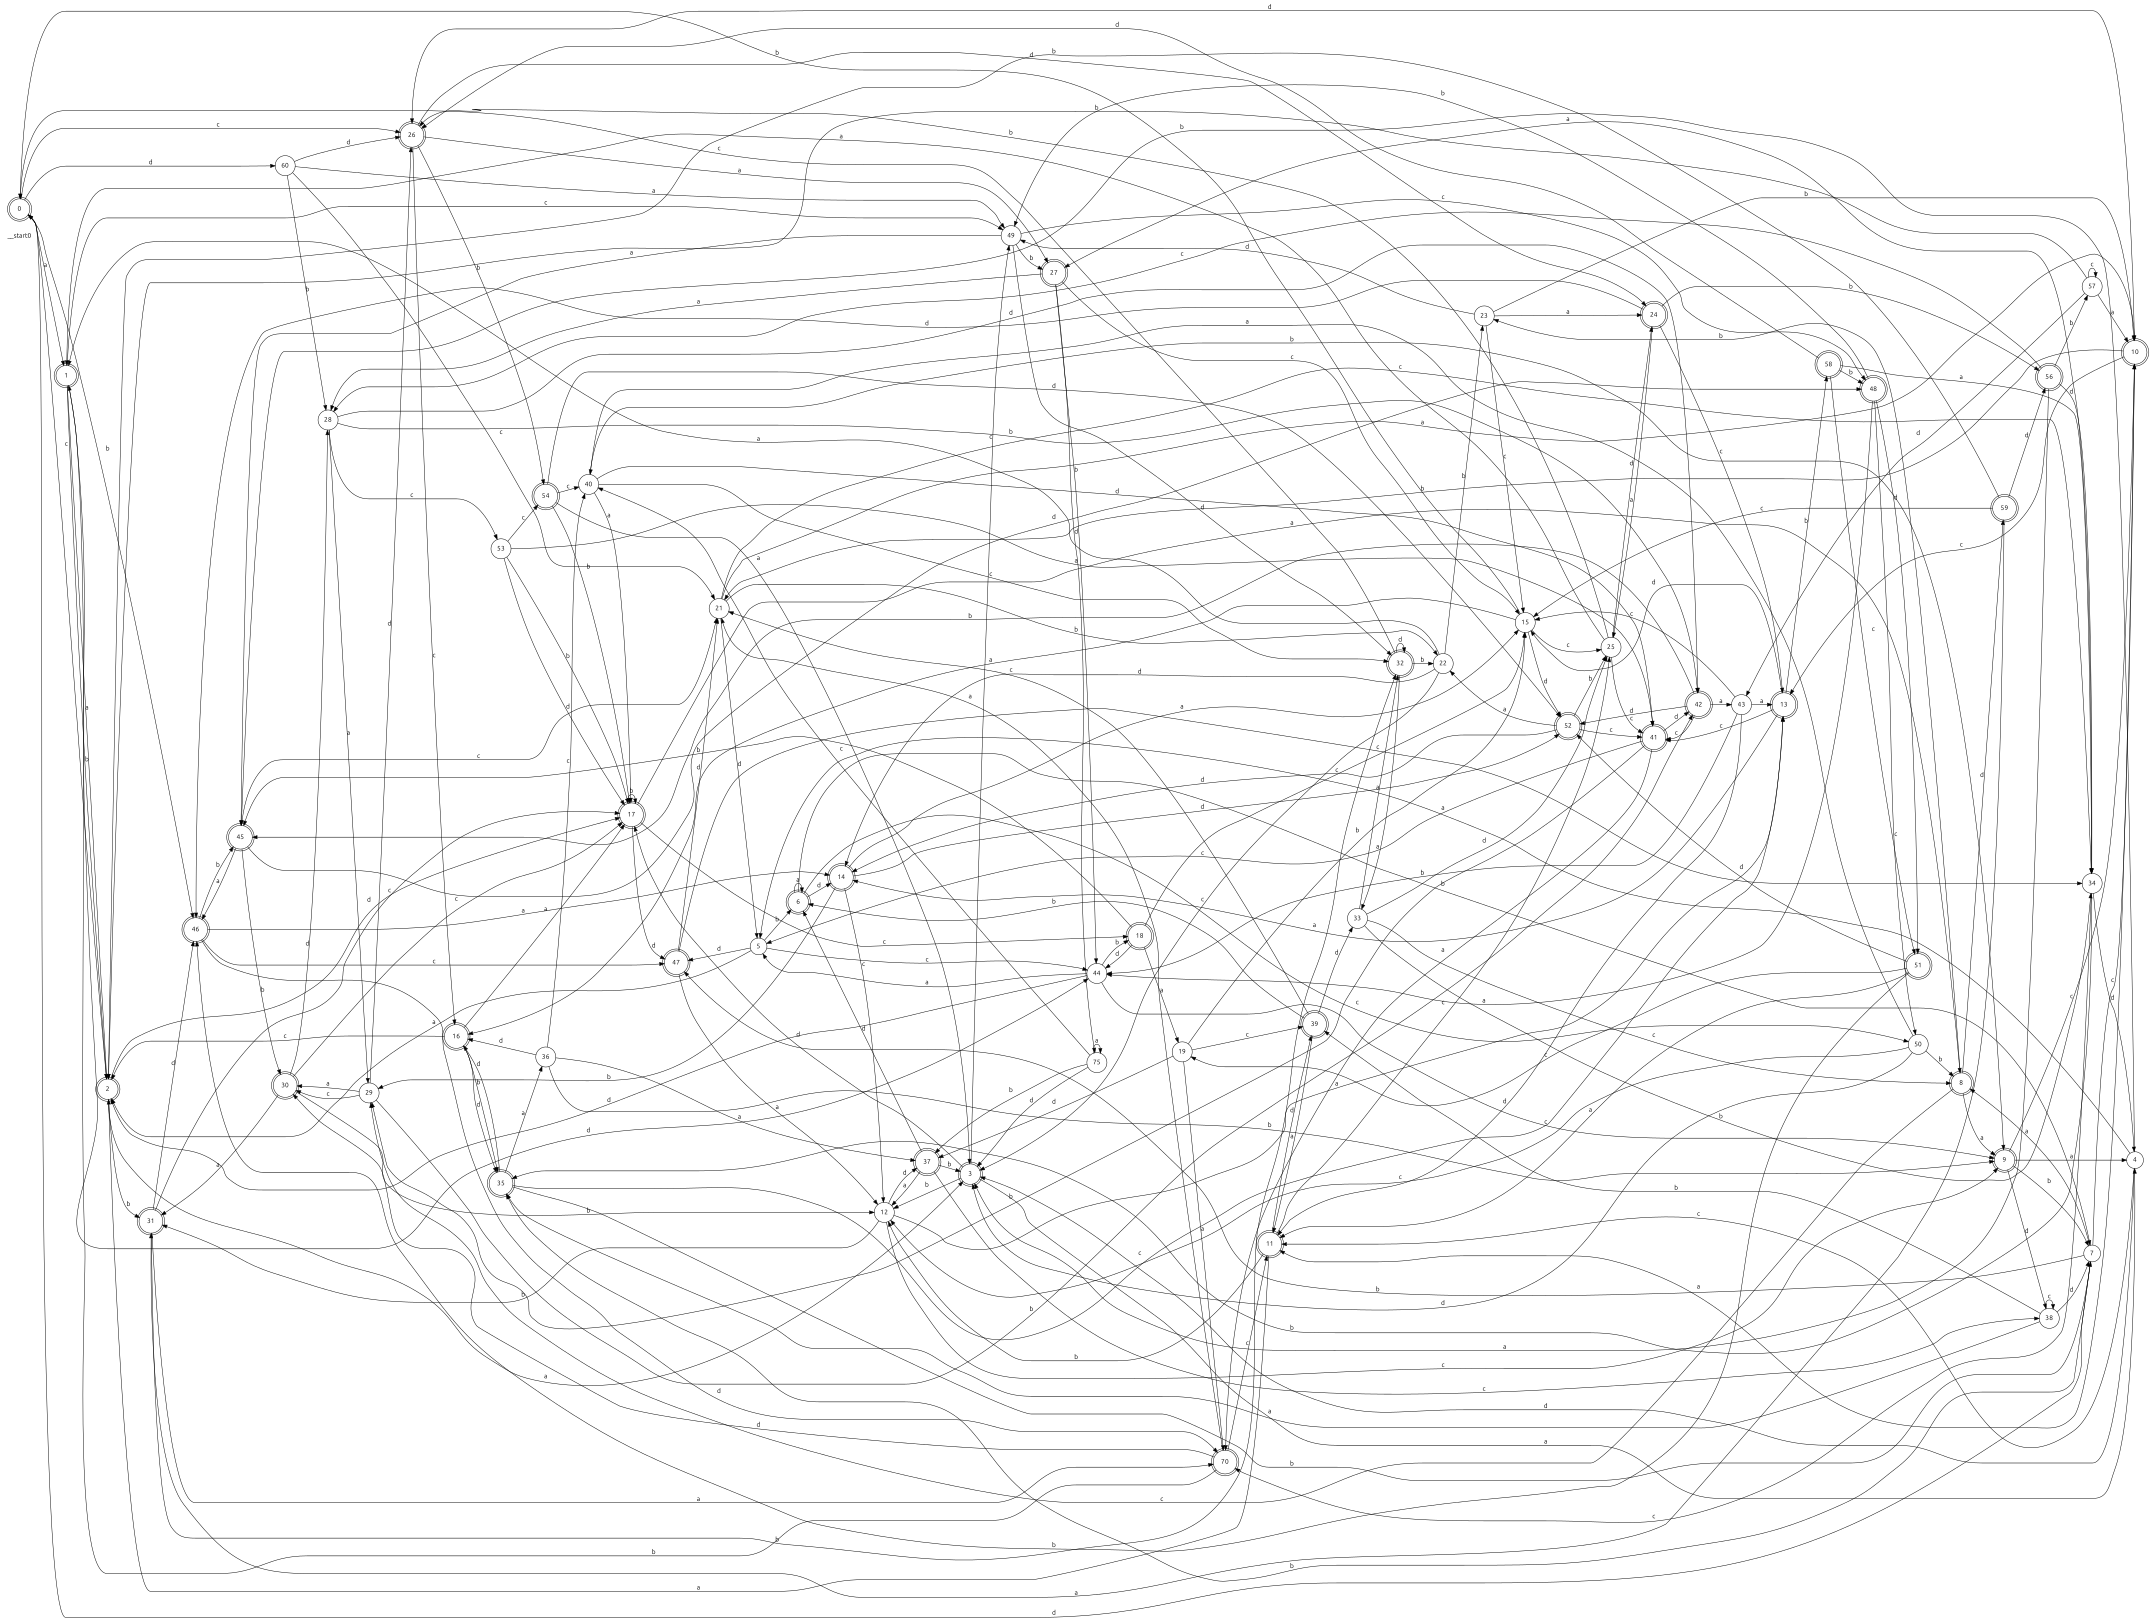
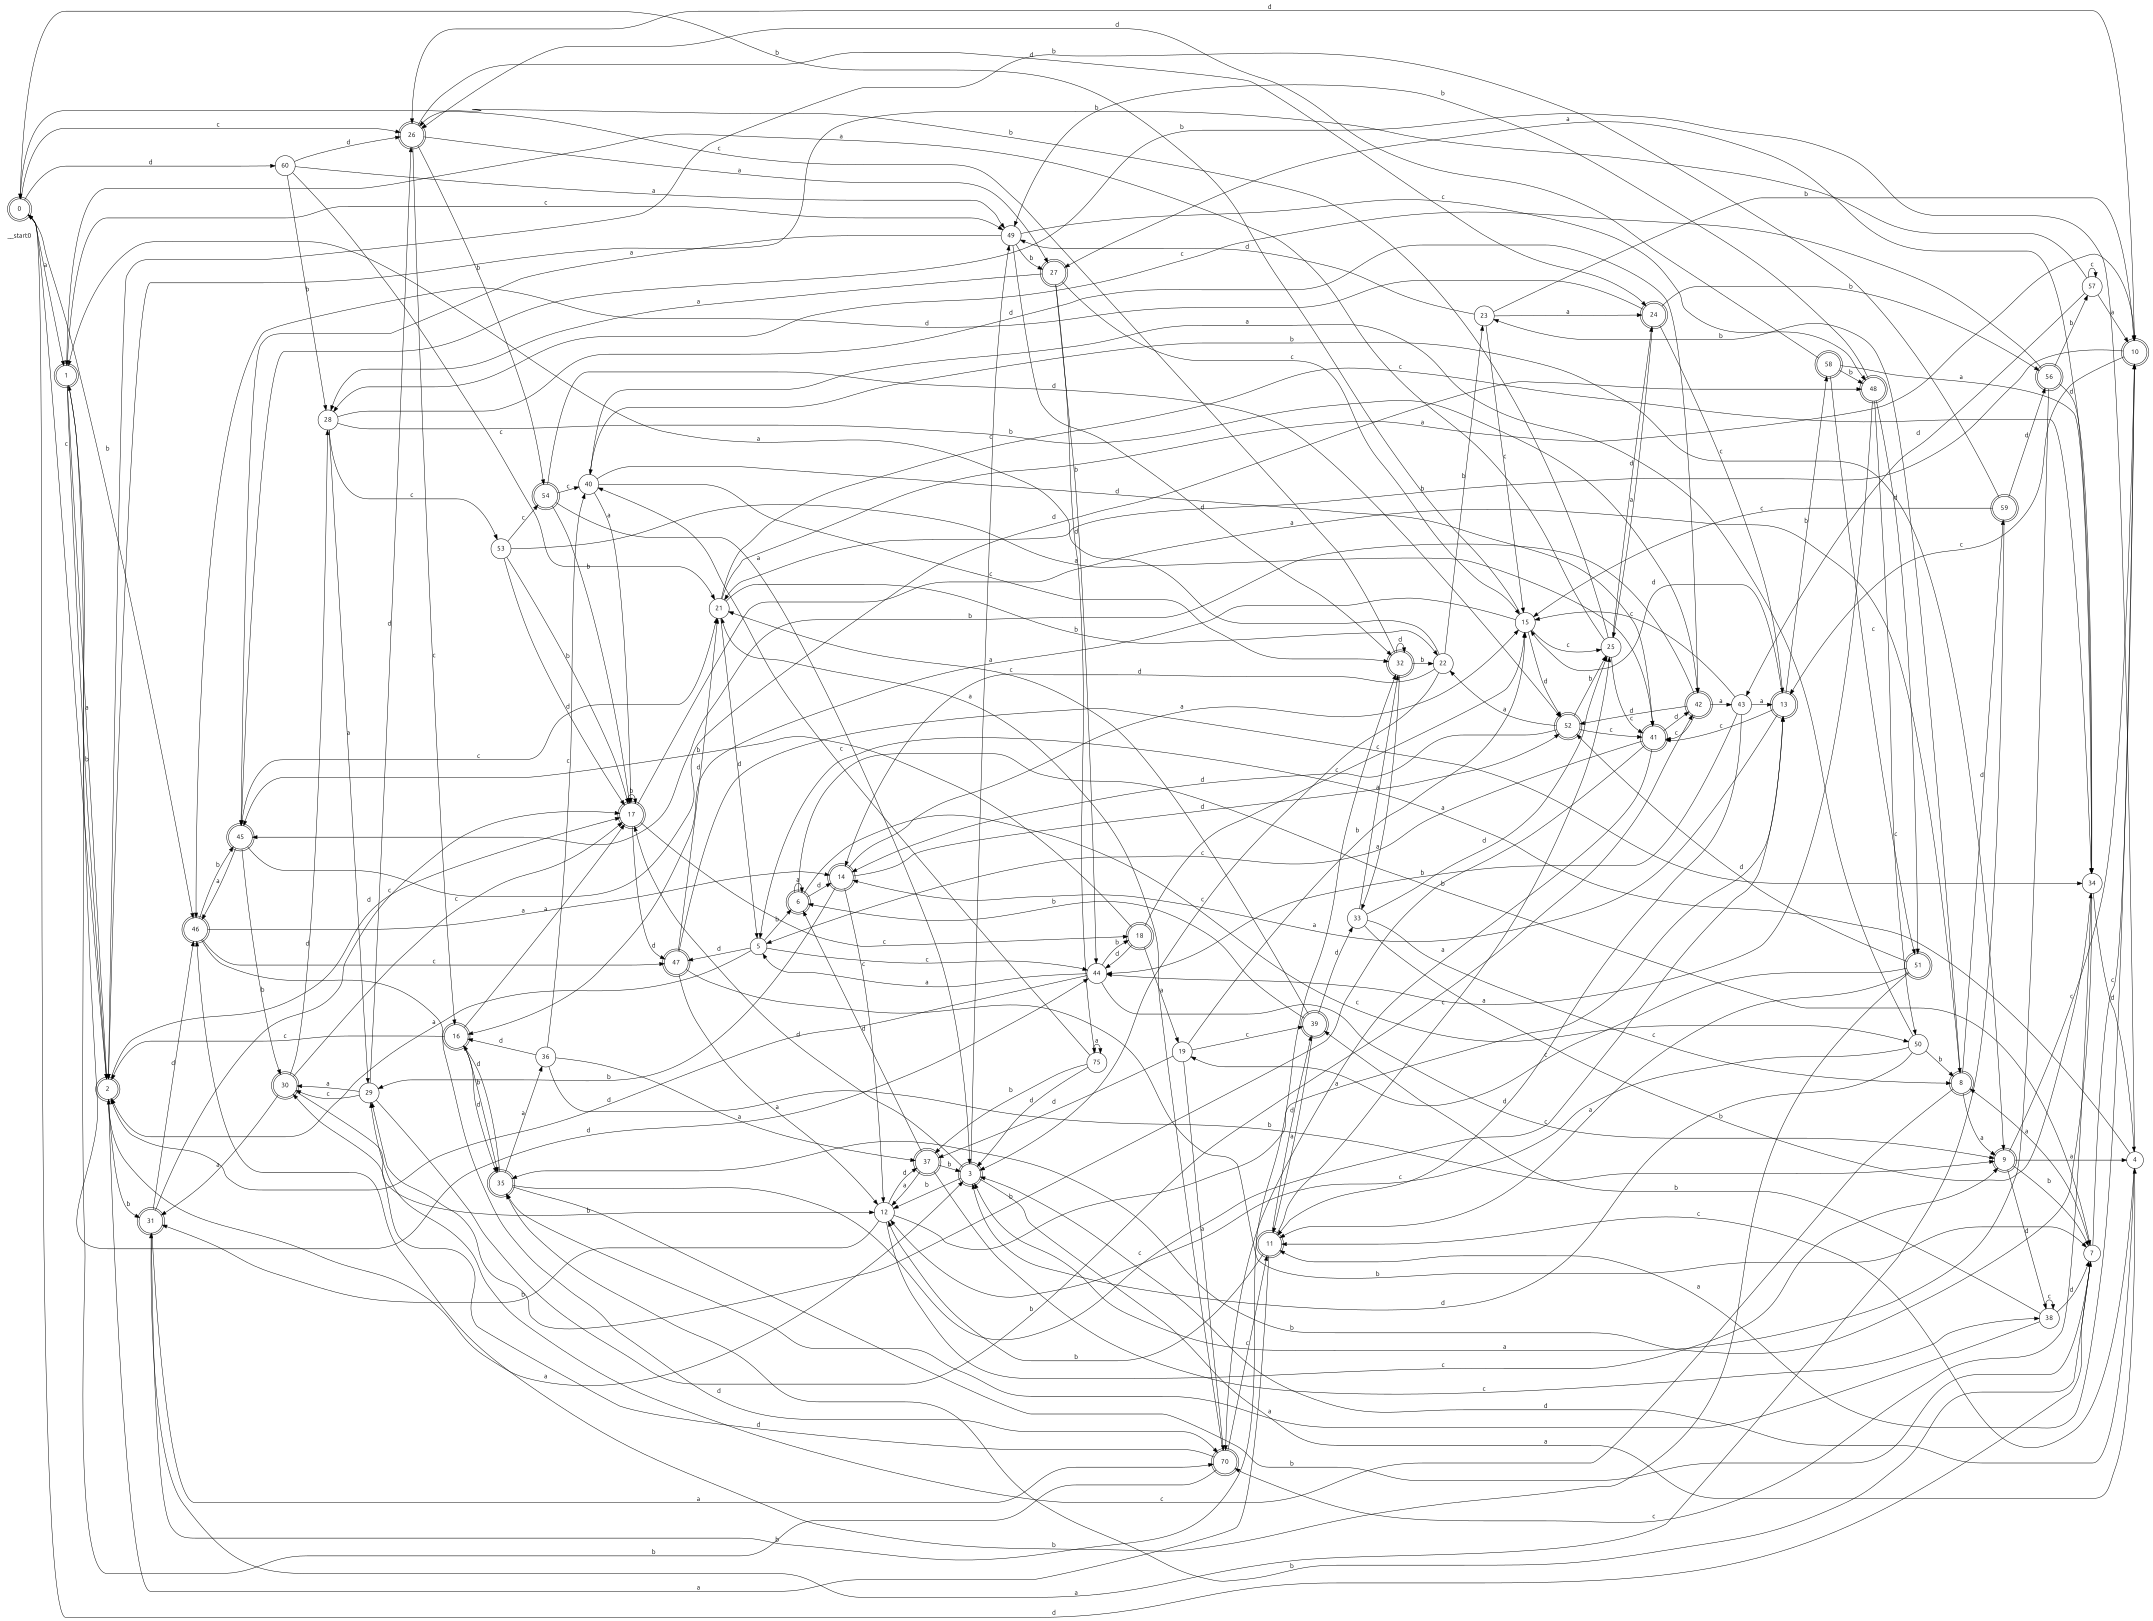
(1328, 1288) -> (1313, 1277)
